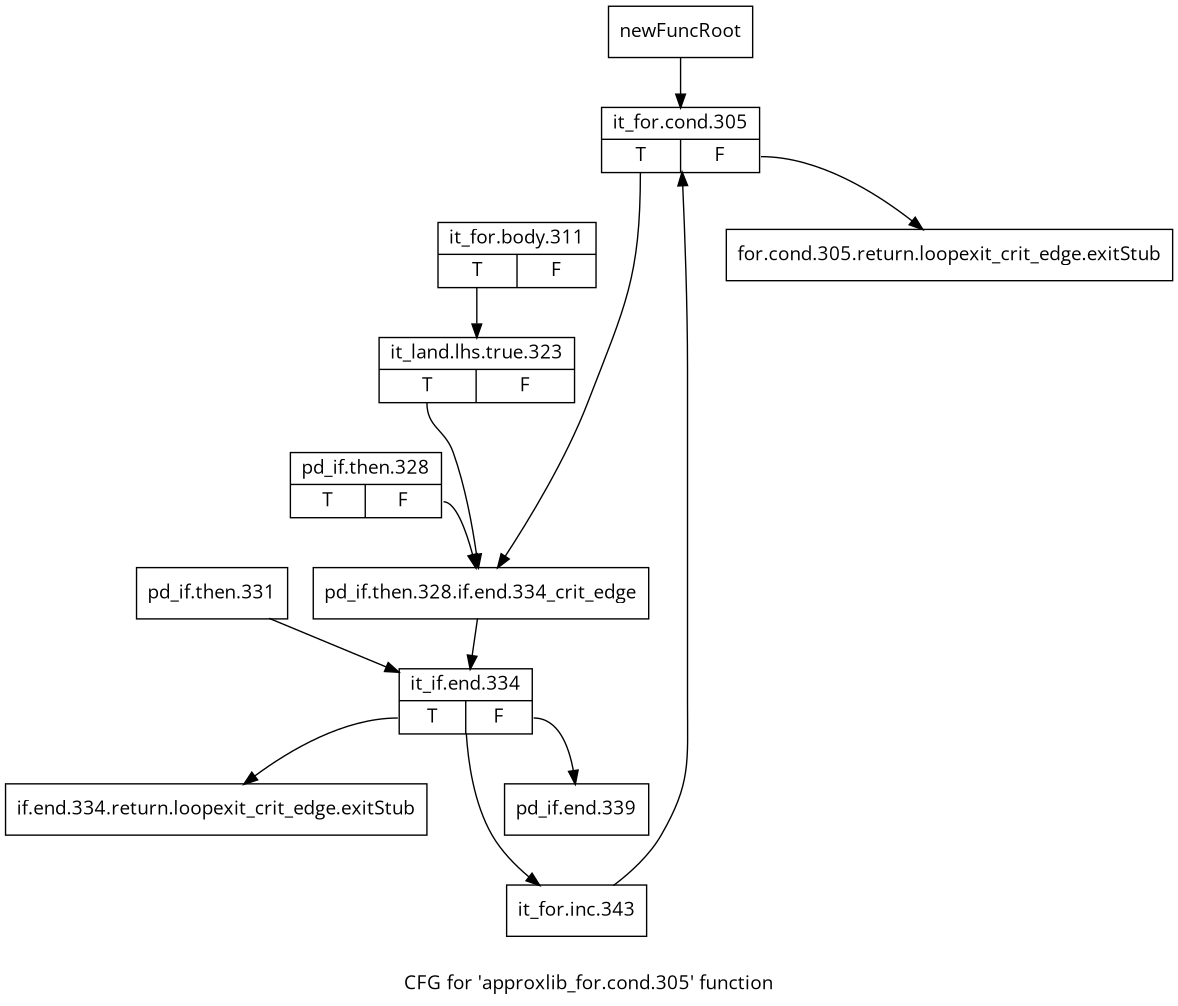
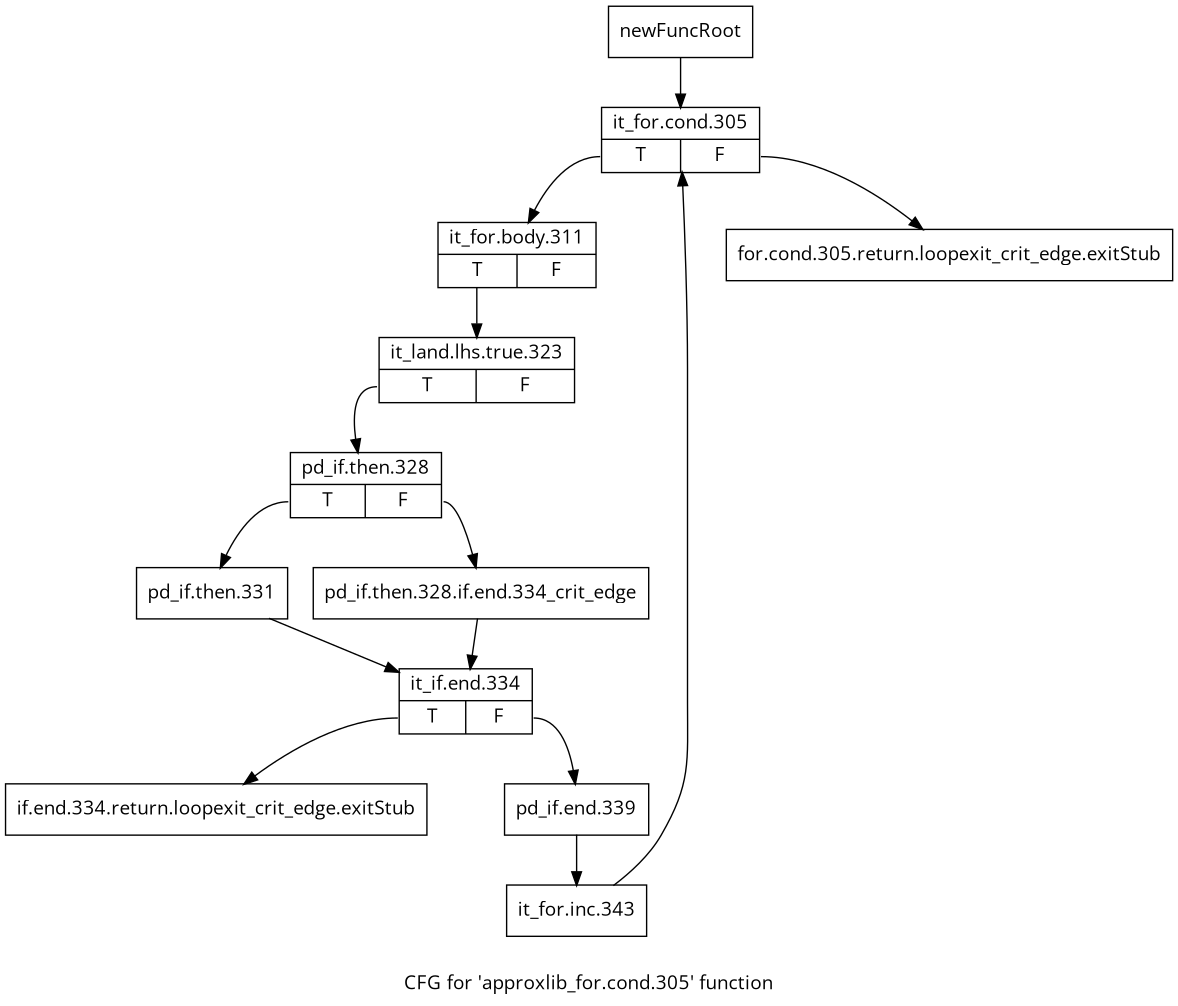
(599, 373) -> (561, 174)
(460, 475) -> (356, 407)
none -> (250, 520)
(482, 813) -> (577, 853)
